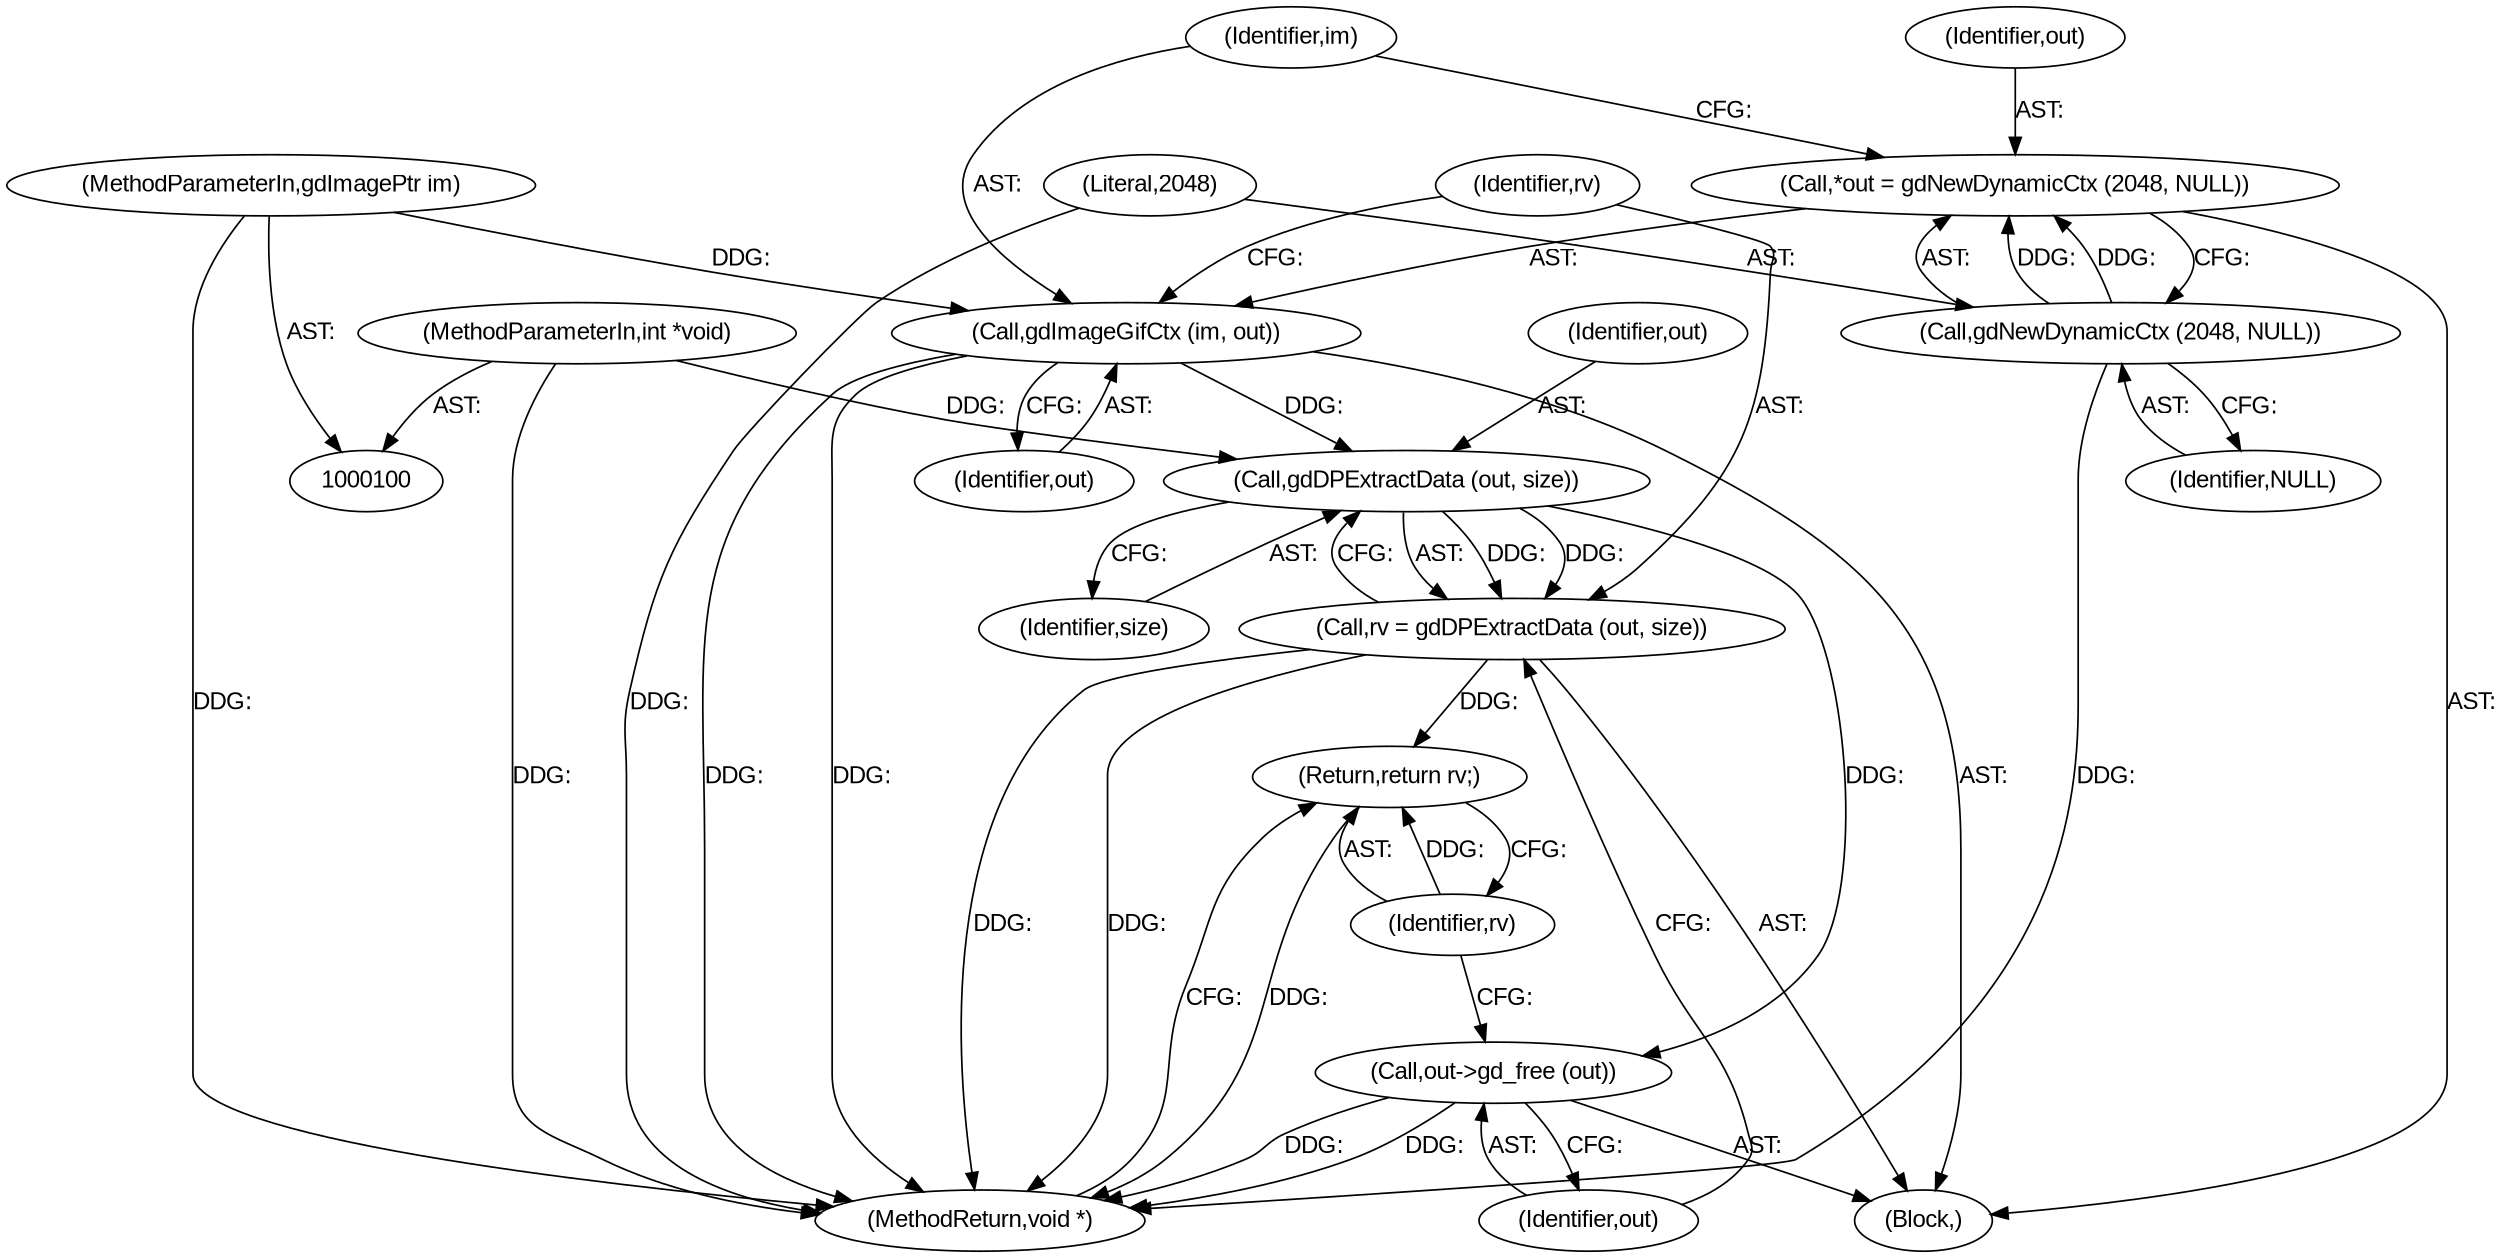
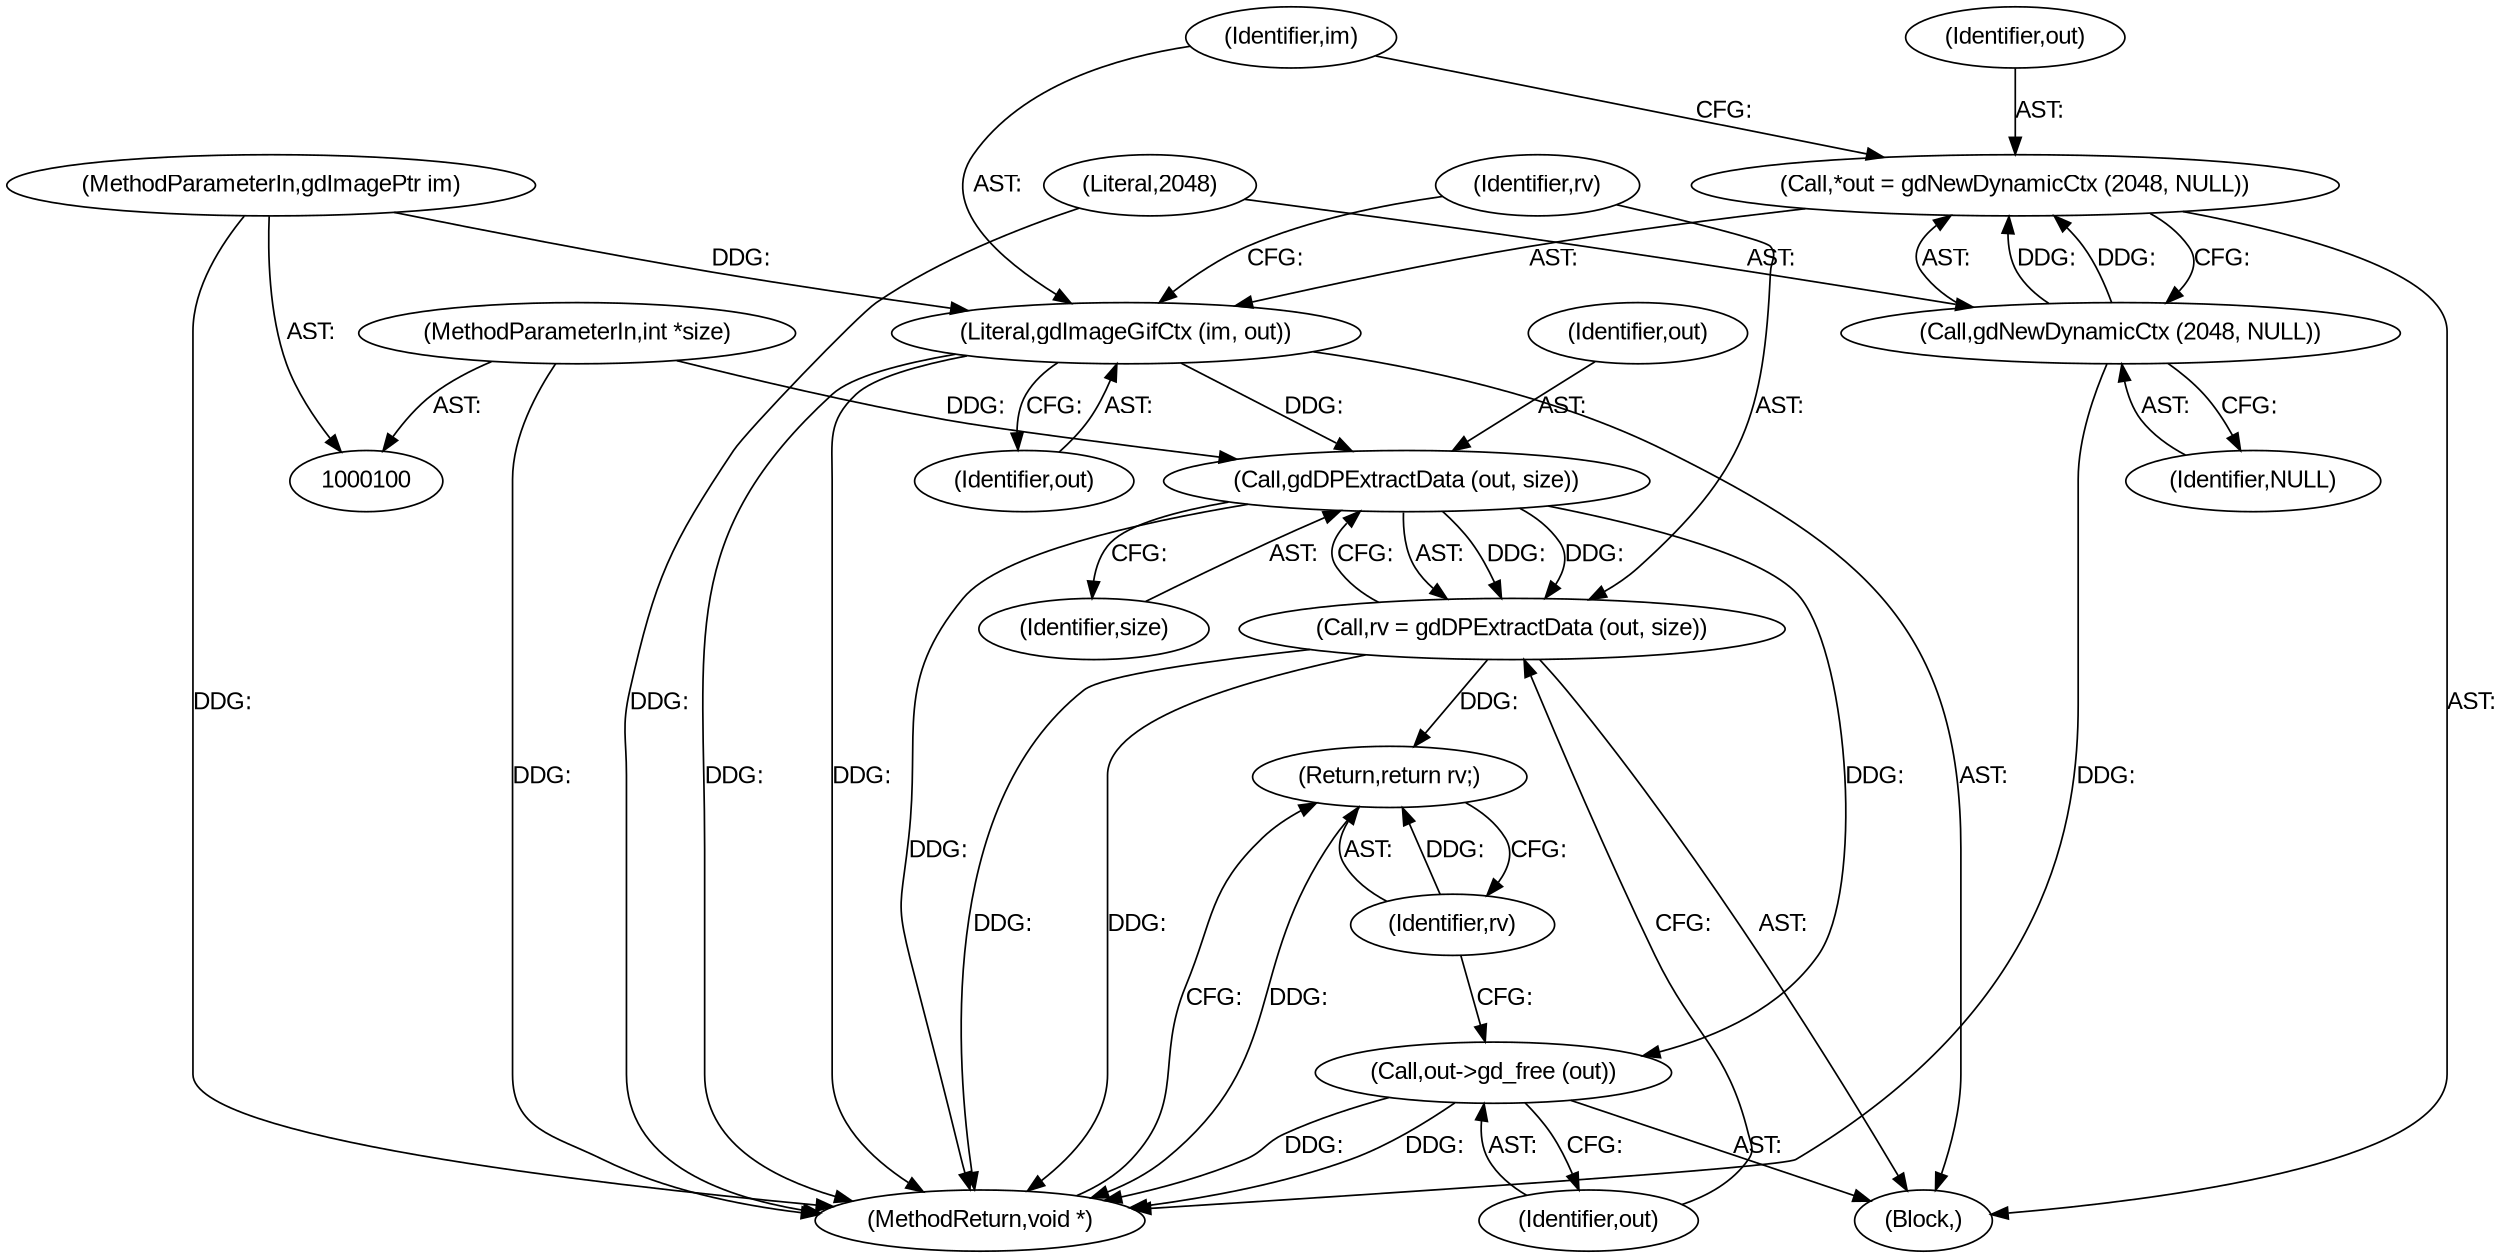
(577, 333) -> (577, 333)
(1126, 333) -> (1126, 333)
none -> (913, 732)
